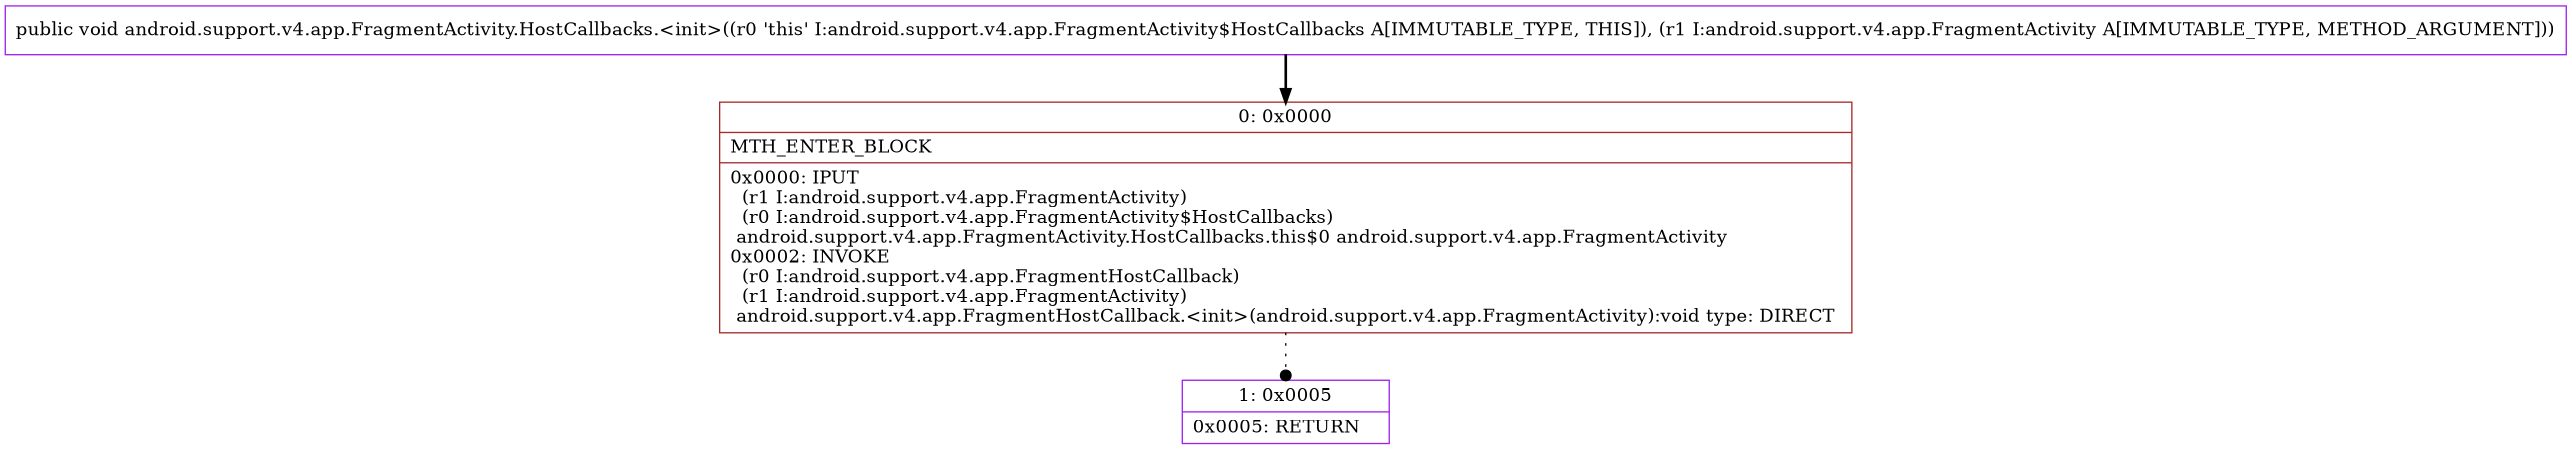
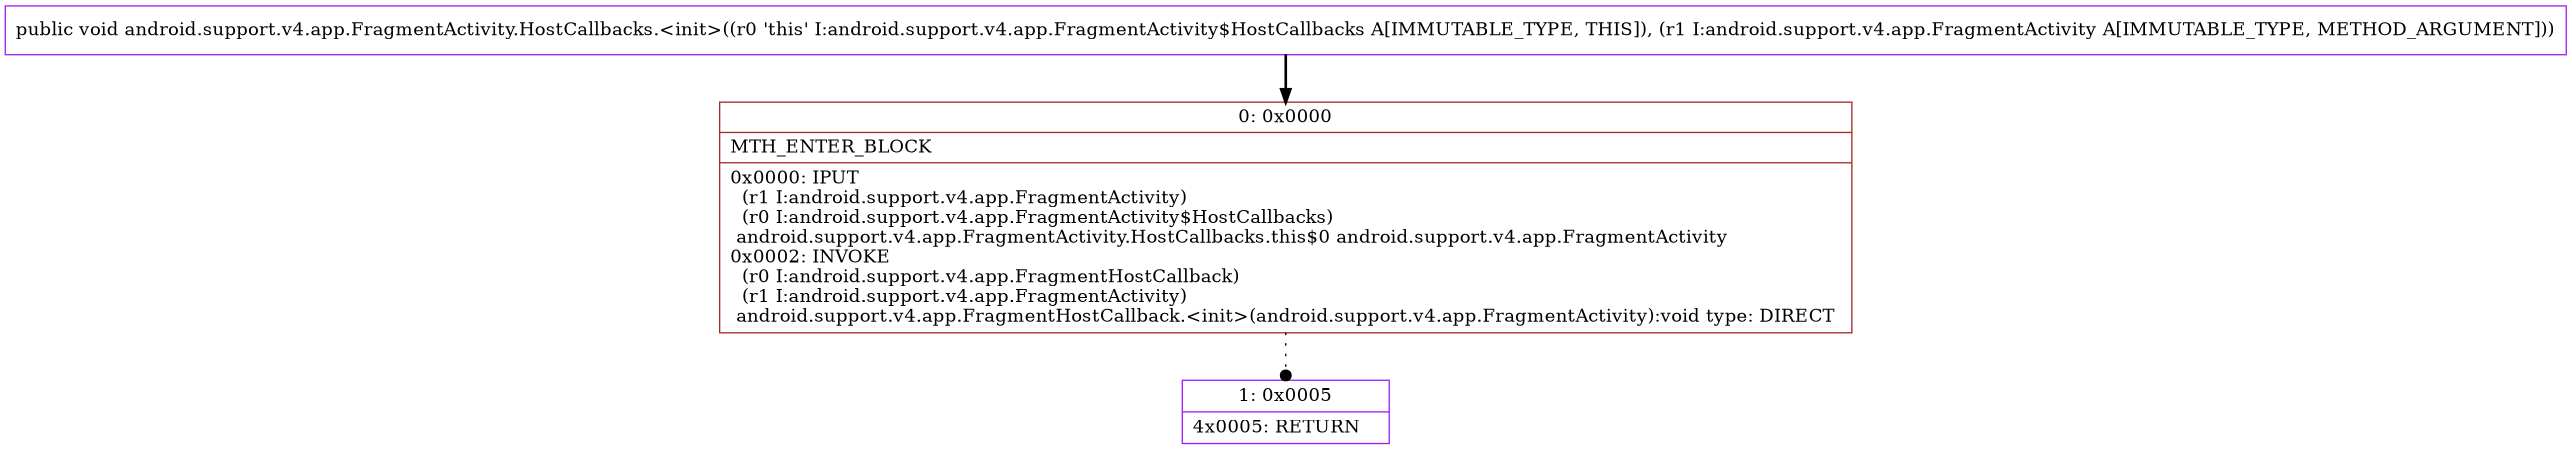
(1286, 427) -> (1286, 427)
